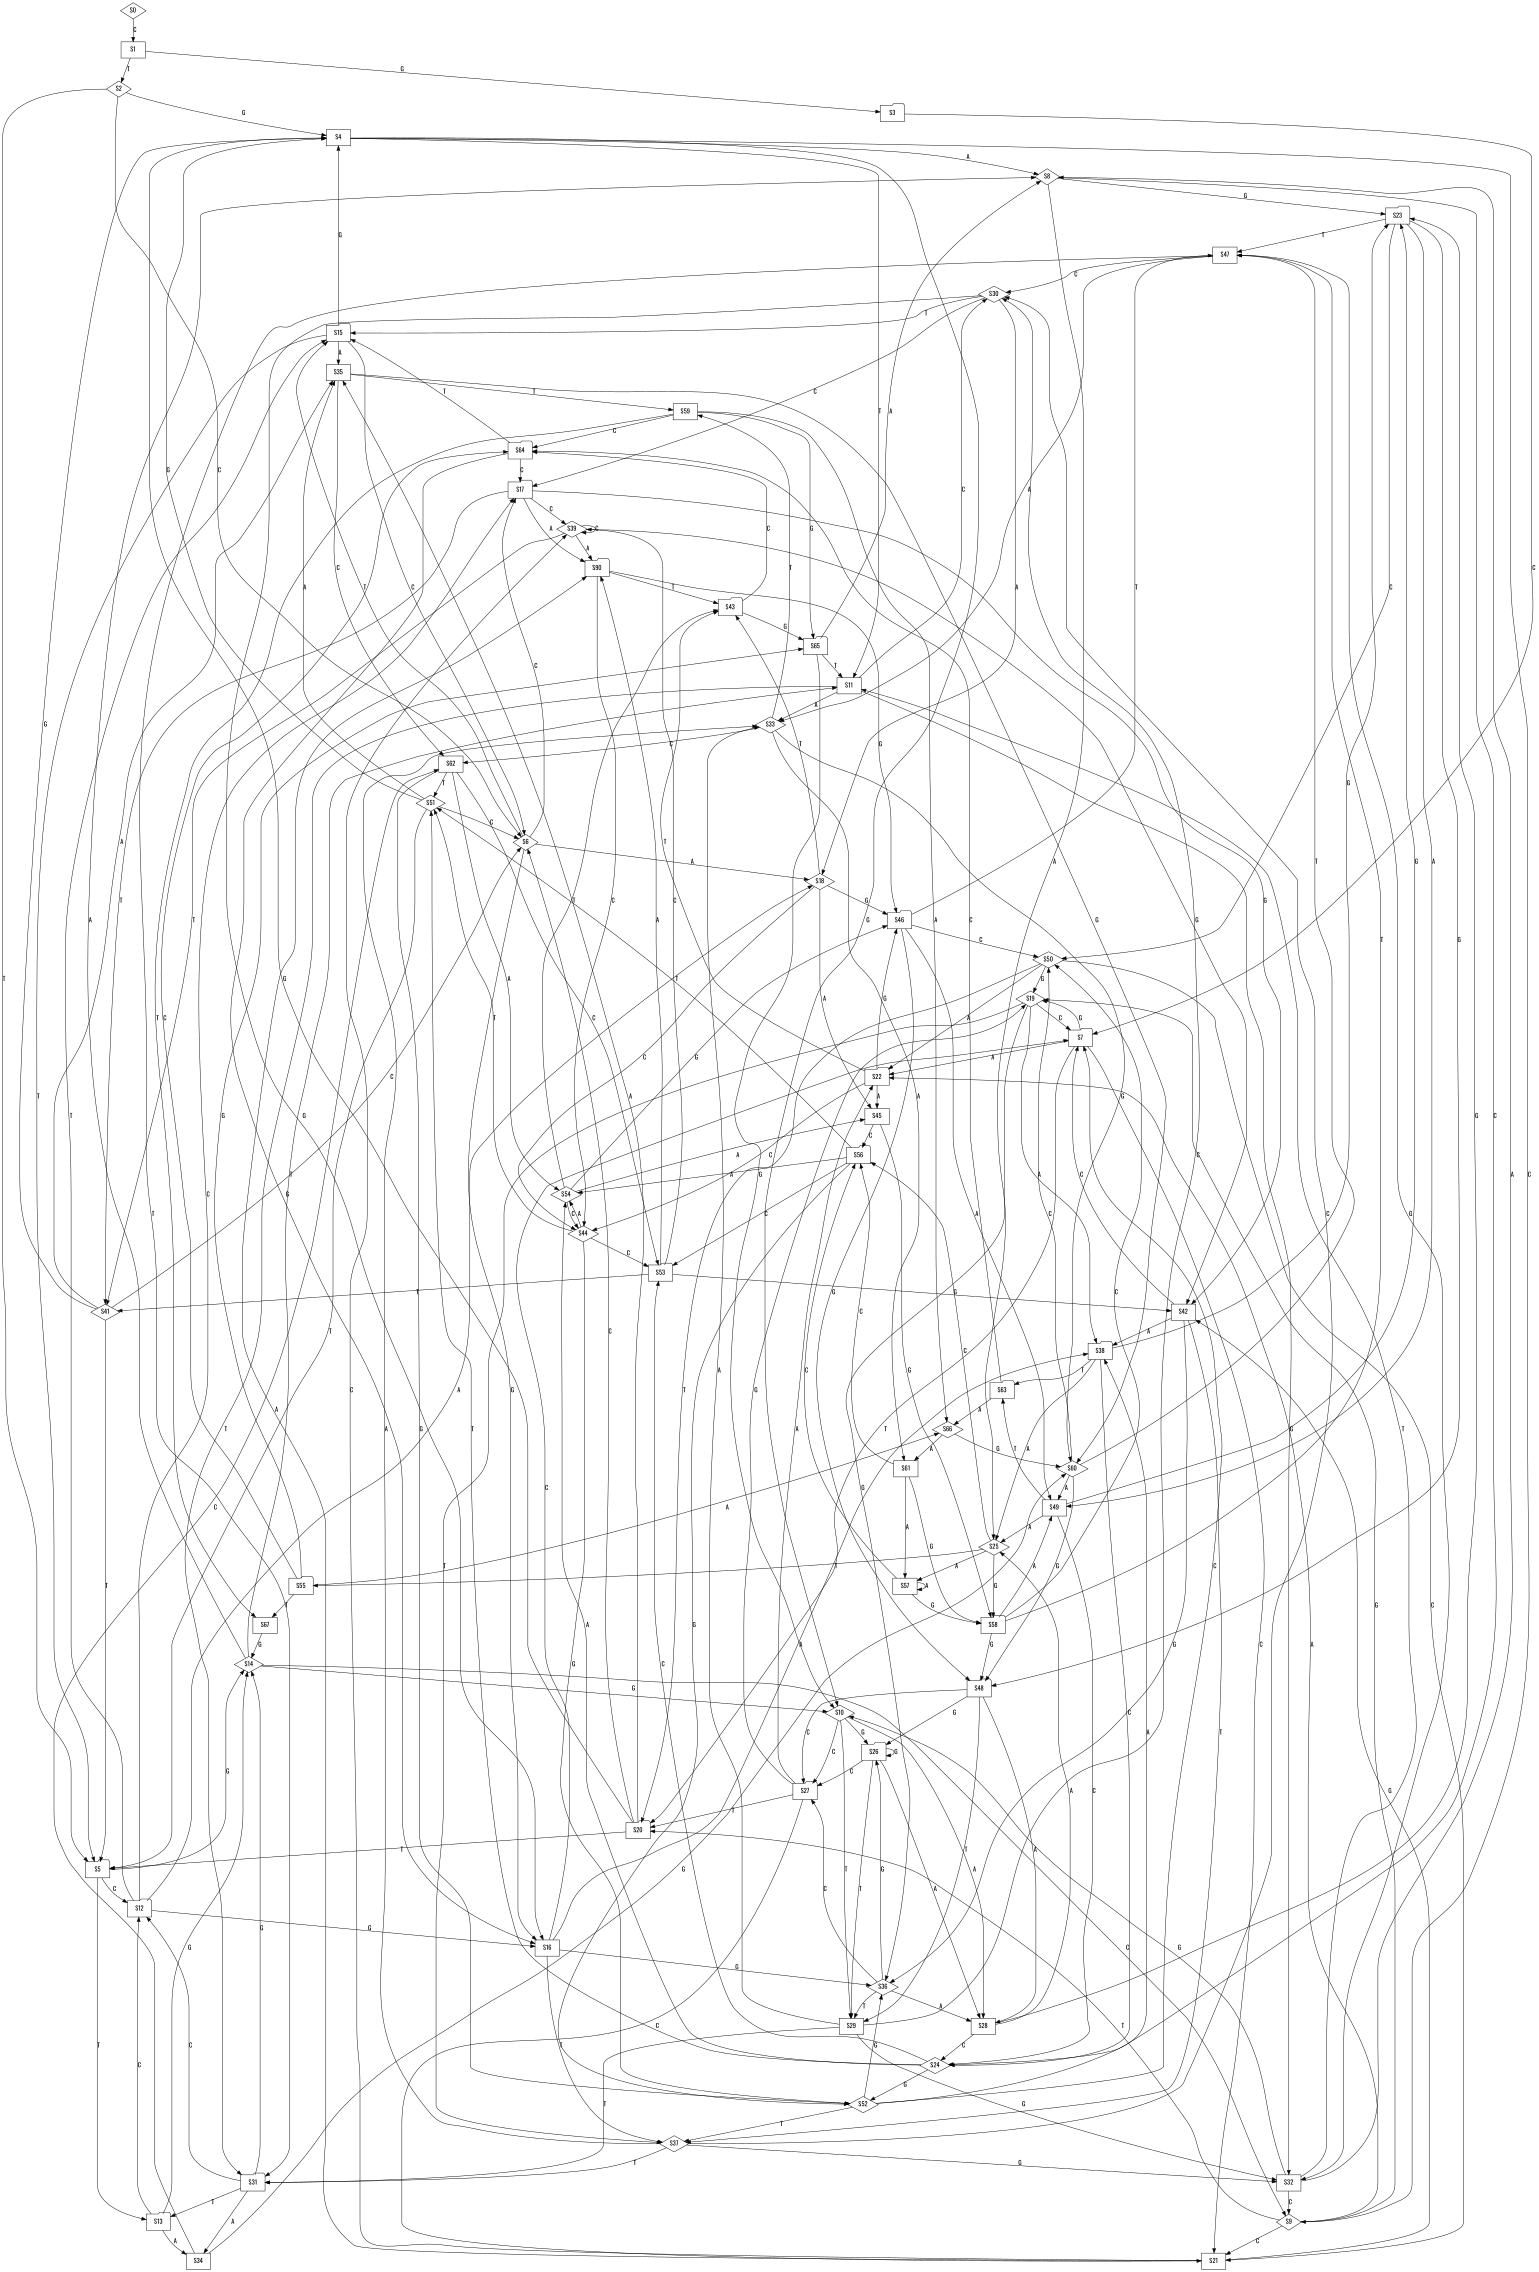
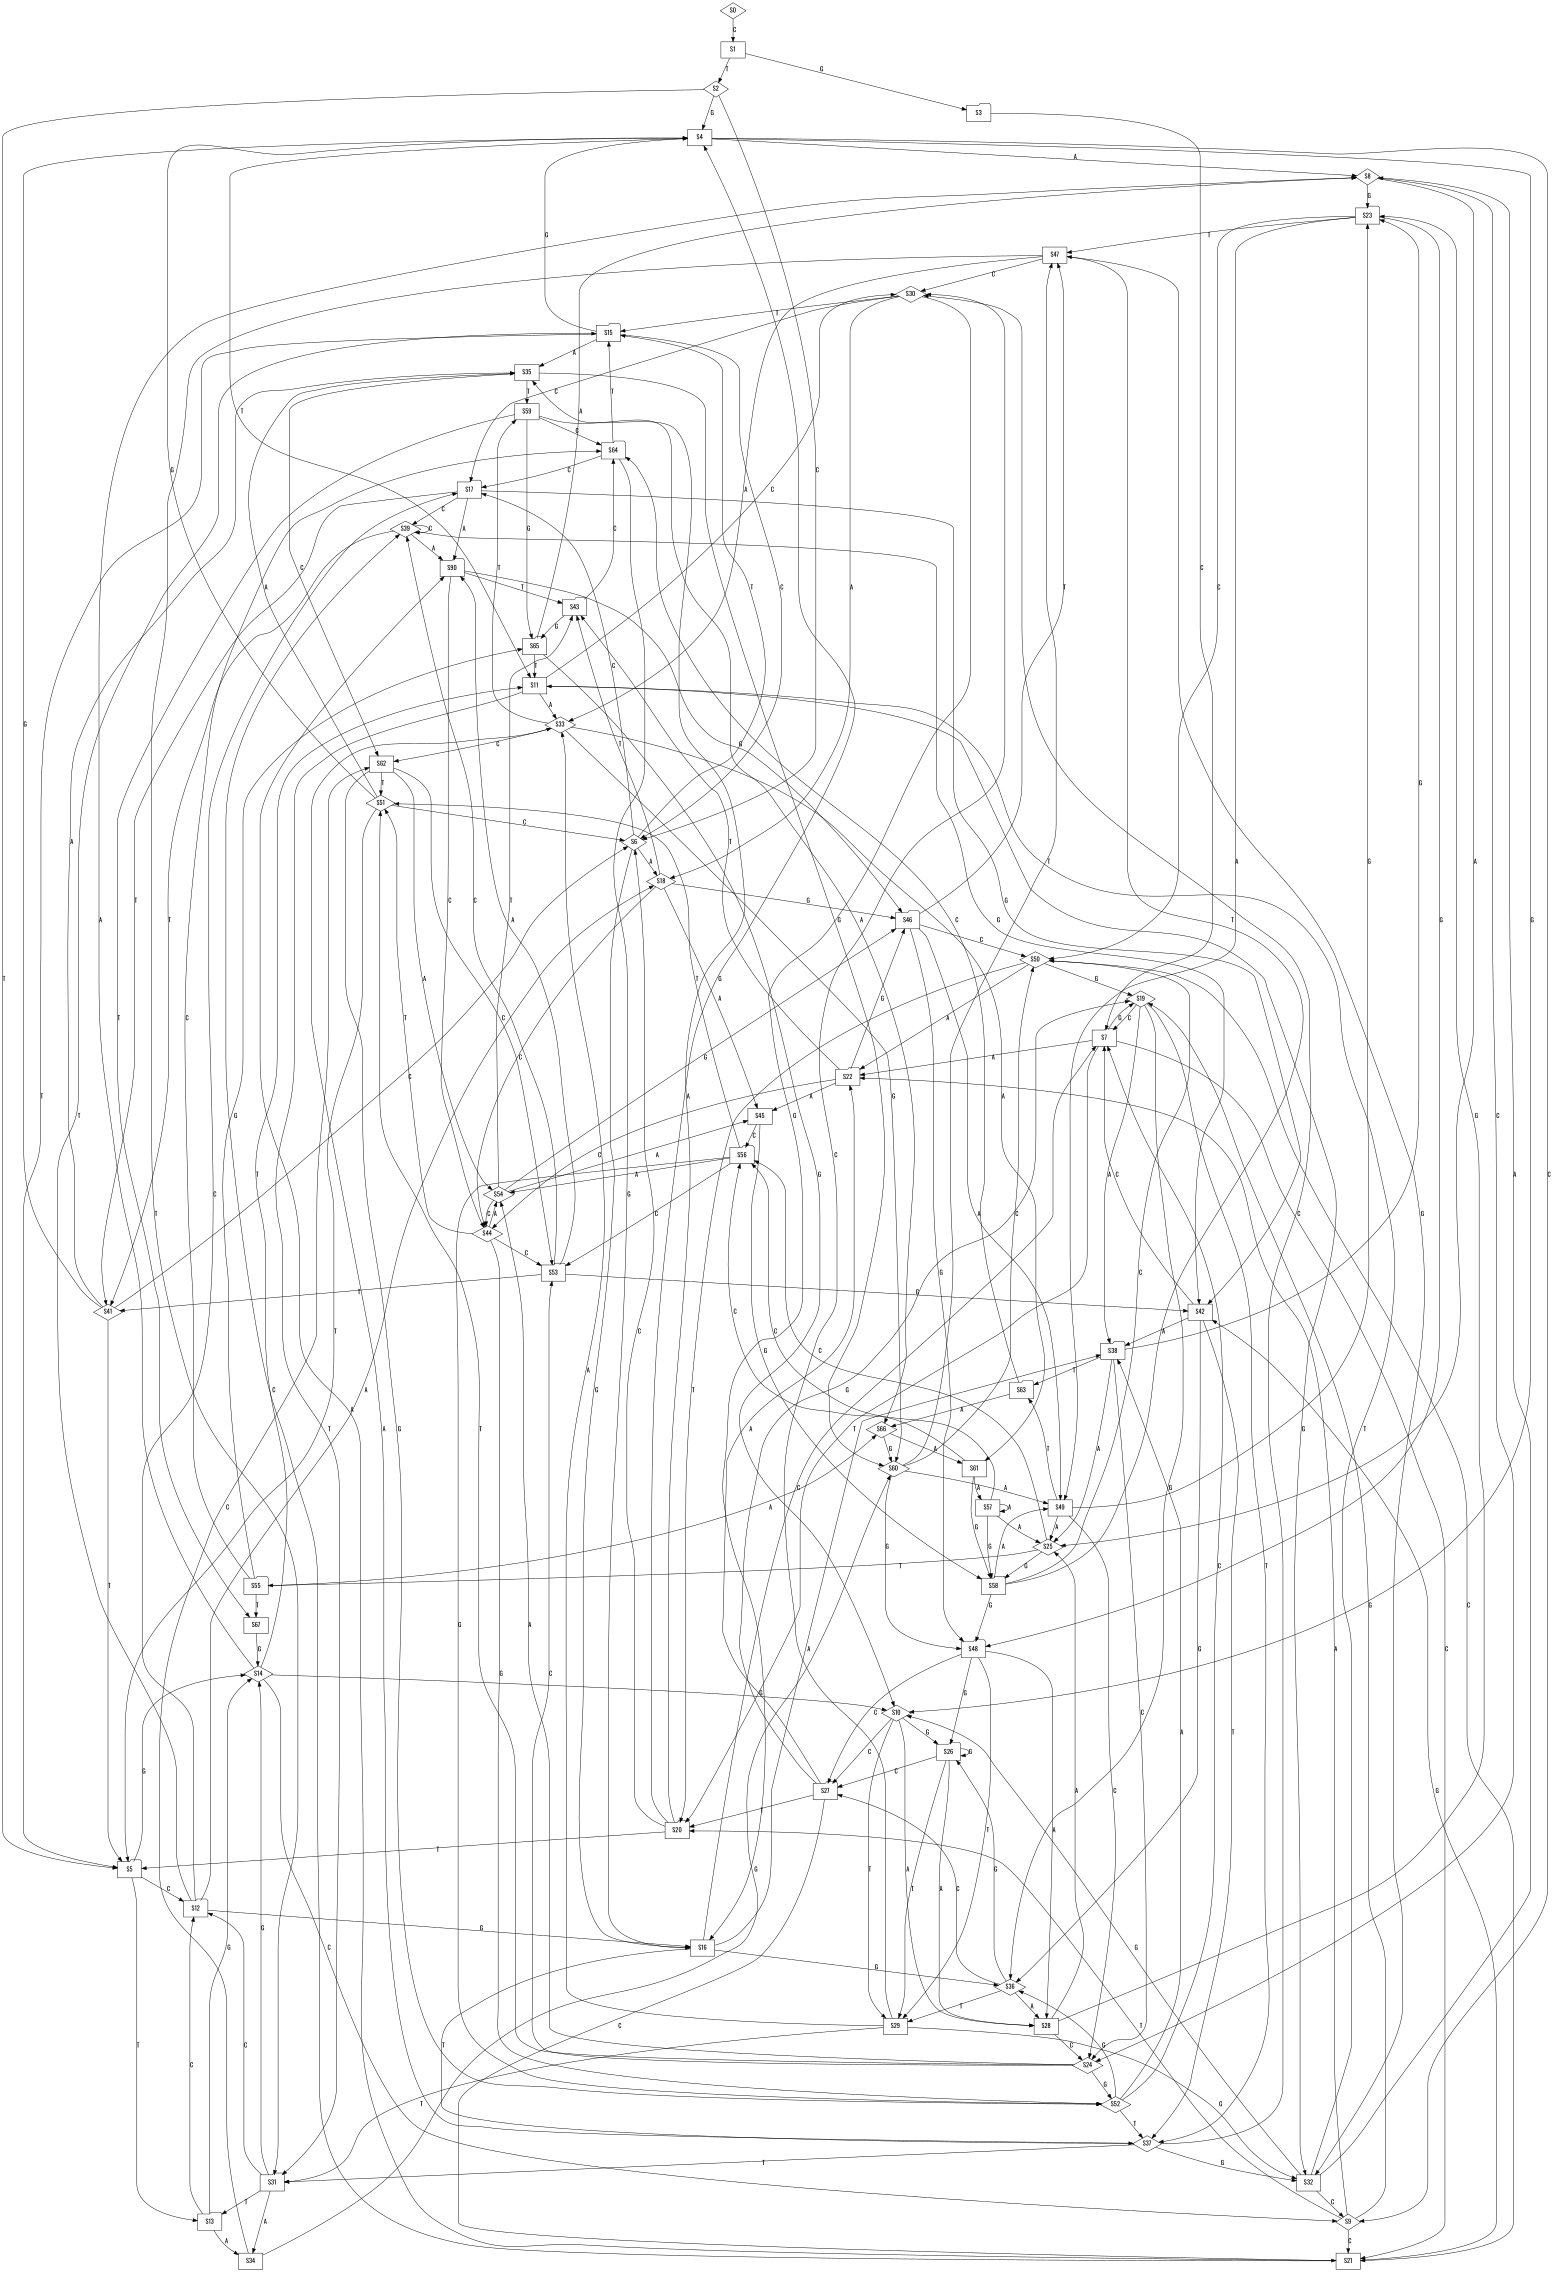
(954, 1565) -> (1016, 1530)
